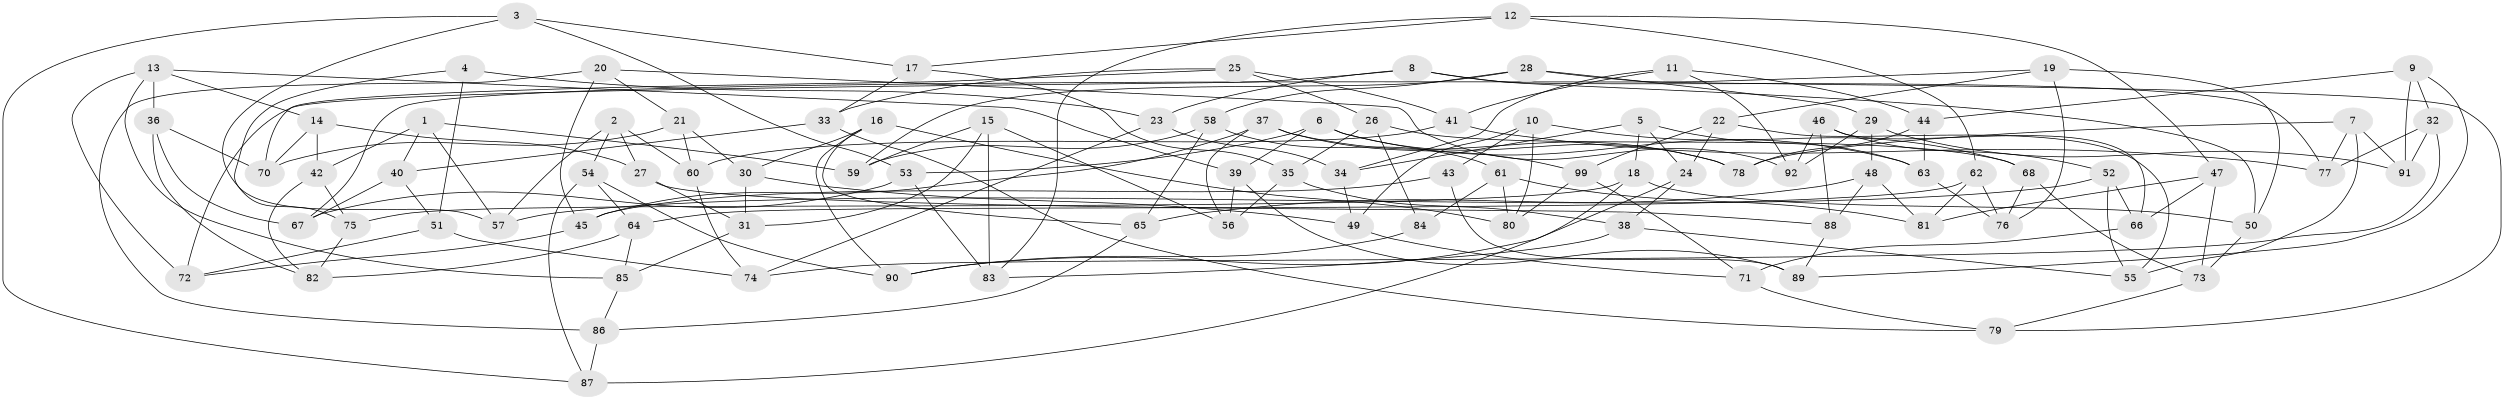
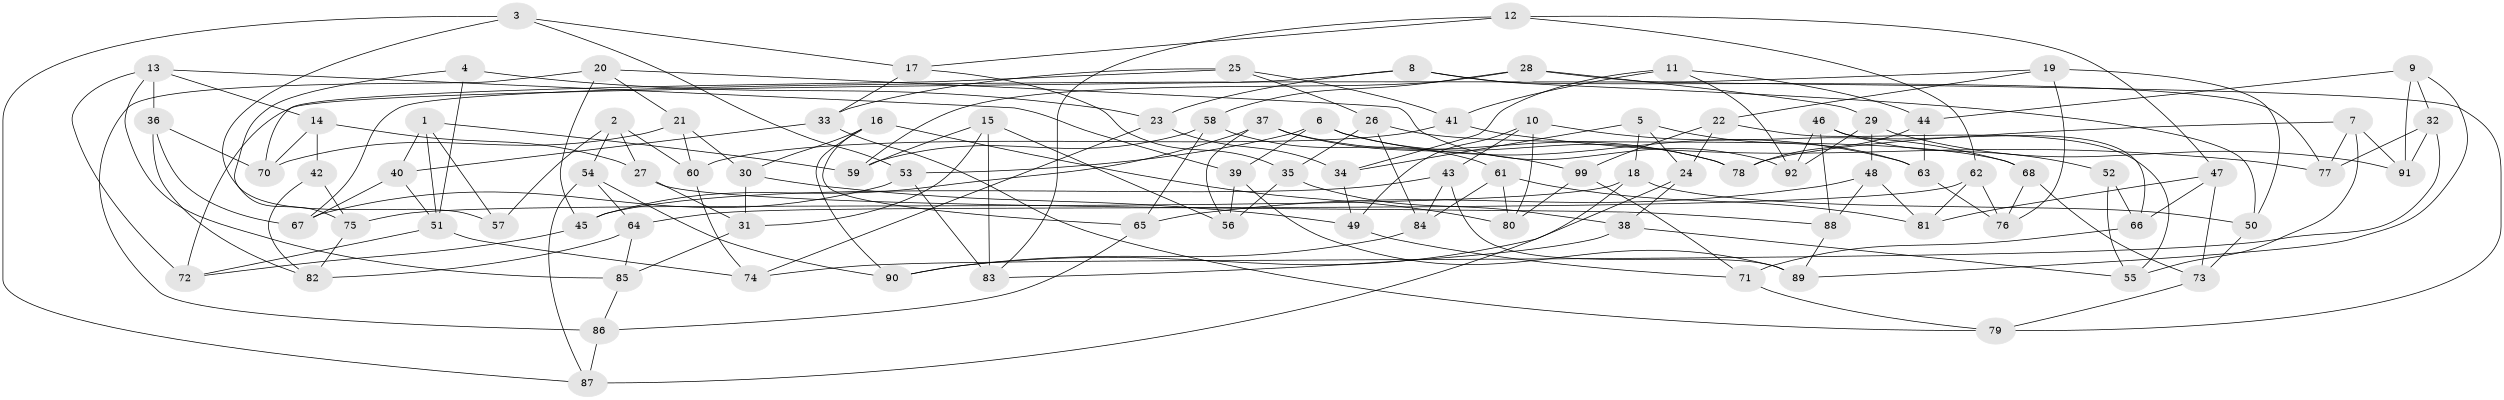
(358, 154) -> (431, 174)
none -> (1437, 195)
(1225, 200) -> none
